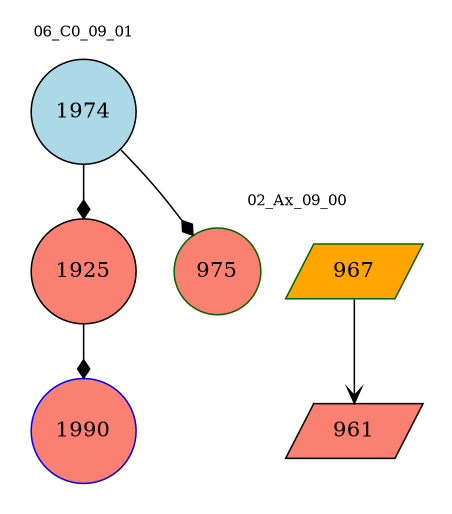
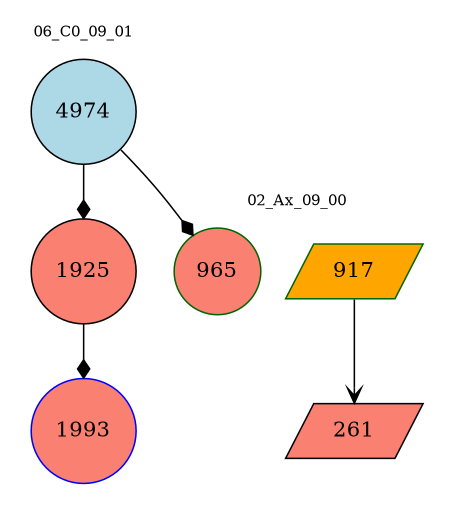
(84, 112) -> (84, 112)
(217, 271) -> (217, 271)
(354, 271) -> (354, 271)
(84, 431) -> (84, 431)
(354, 431) -> (354, 431)
